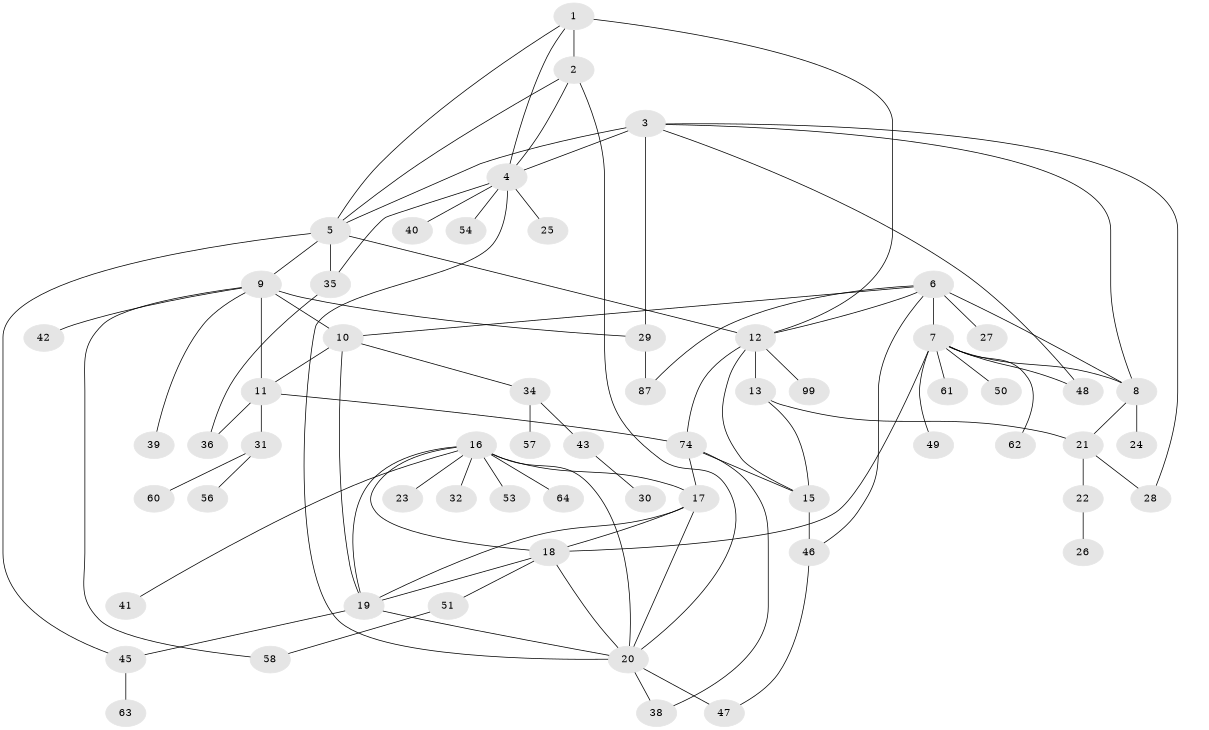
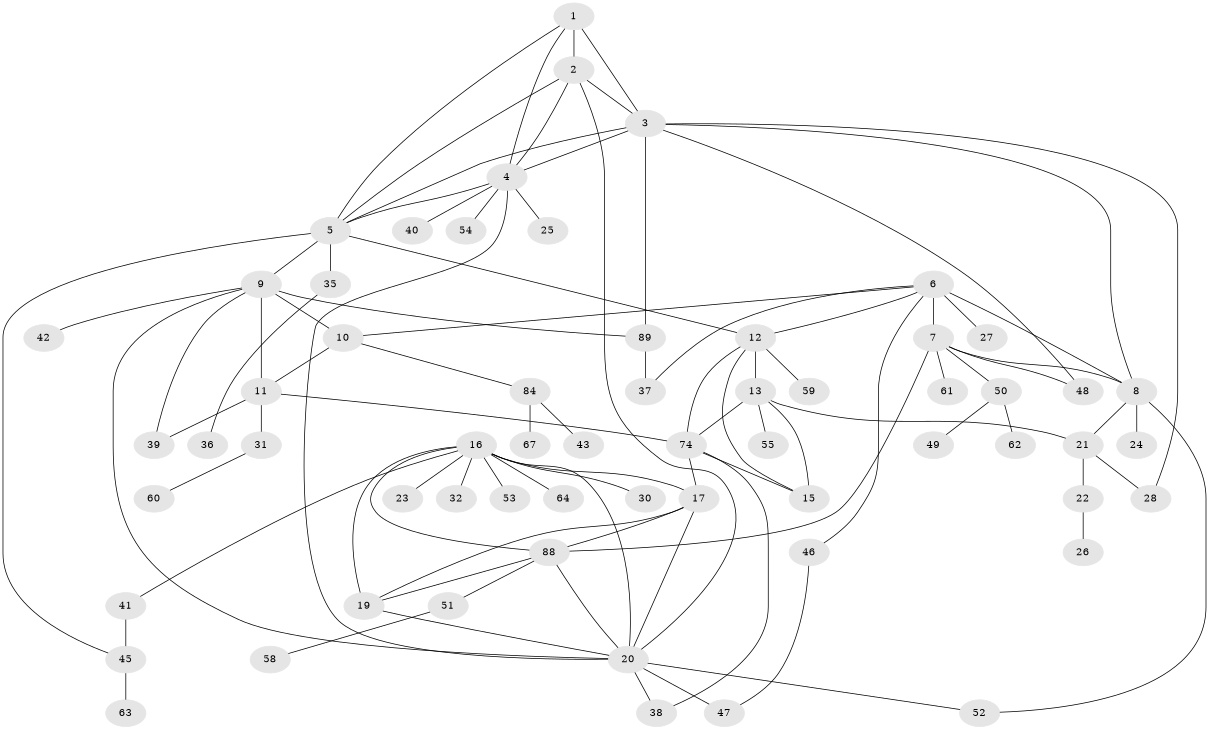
none -> (610, 97)
(881, 99) -> (610, 70)
(403, 211) -> (418, 202)
(645, 338) -> (645, 338)
(1025, 375) -> (1008, 418)
(530, 392) -> (530, 392)
(645, 392) -> (645, 392)
(809, 392) -> (809, 392)
(919, 392) -> (968, 418)
(235, 418) -> (208, 418)
none -> (718, 421)
(530, 445) -> (530, 445)
none -> (768, 445)
(611, 469) -> (592, 479)
(340, 473) -> none
(85, 478) -> (199, 599)
(208, 499) -> none
(809, 529) -> none
(549, 552) -> (549, 552)
(245, 633) -> (126, 633)
none -> (980, 713)
